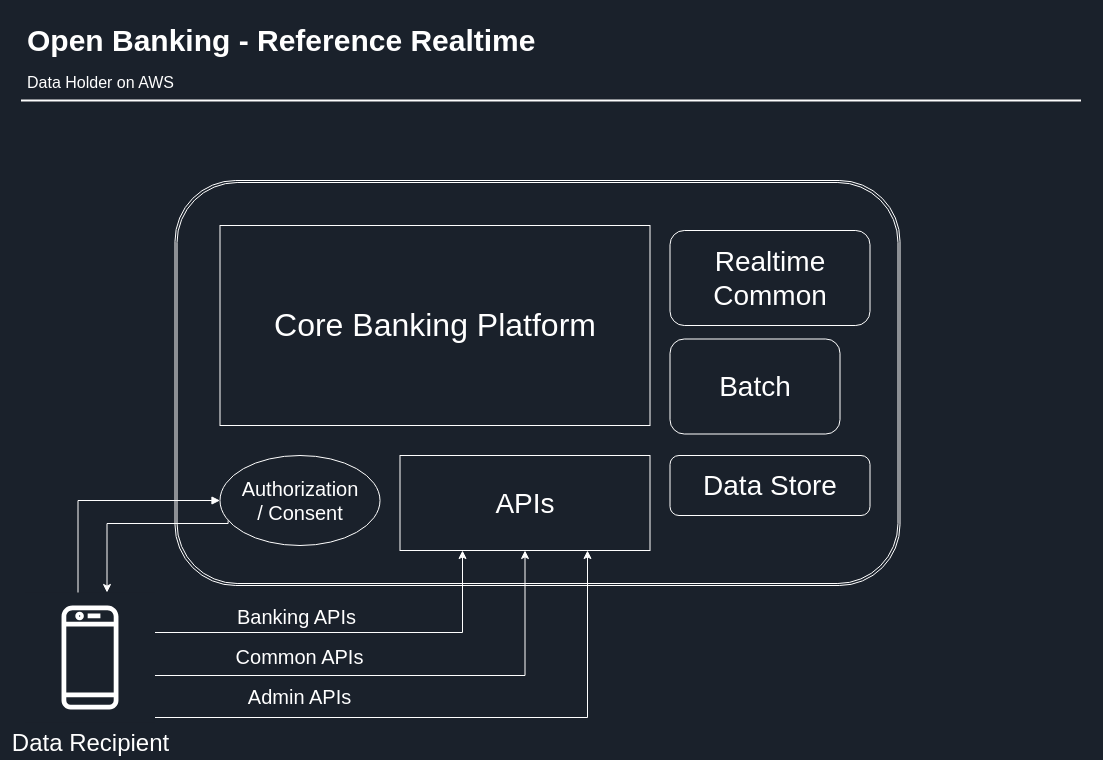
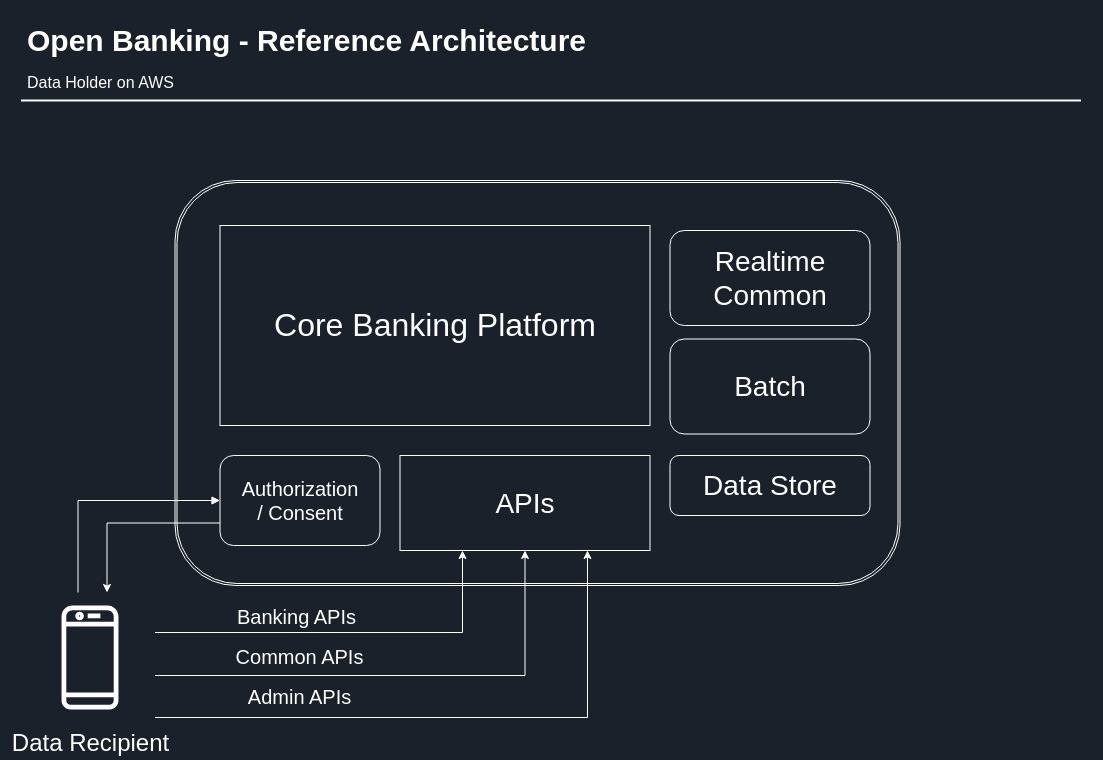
(277, 42) -> (315, 42)
(755, 387) -> (770, 387)
(300, 501) -> (300, 501)
